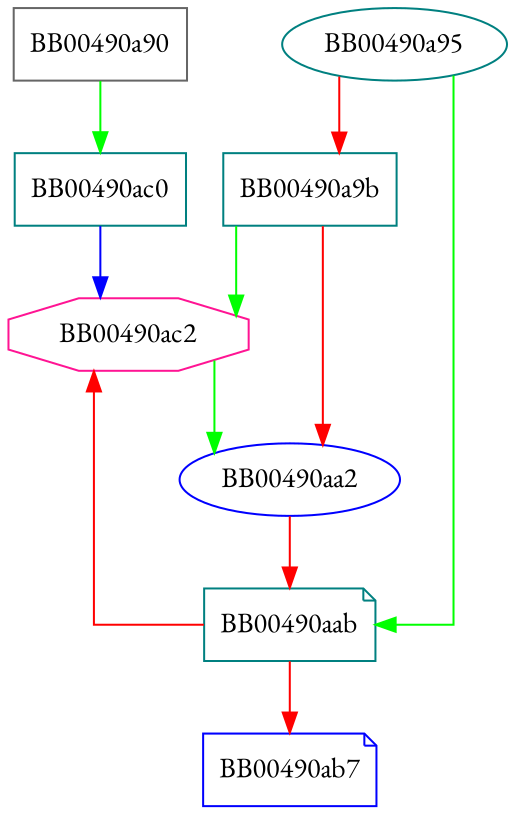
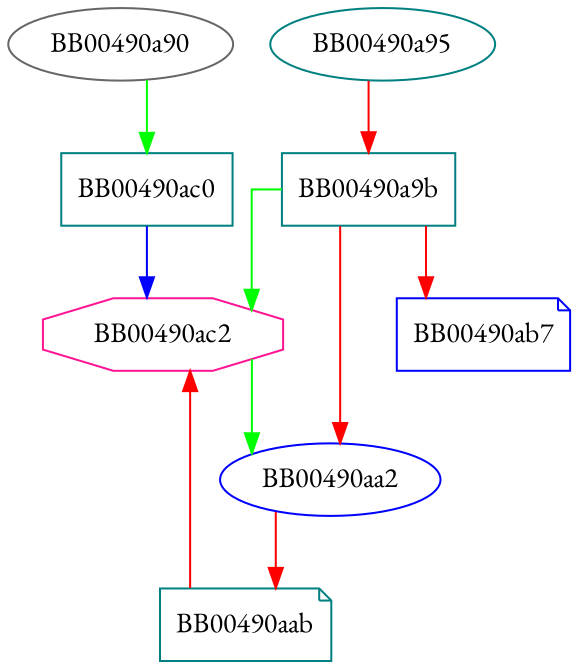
(100, 44) -> (121, 44)
(454, 379) -> none
(290, 687) -> (426, 252)
